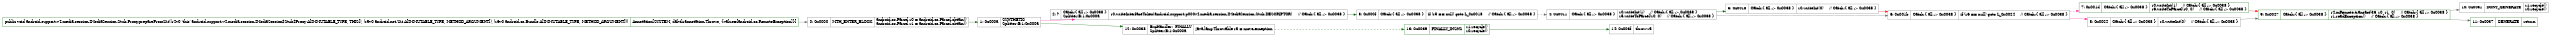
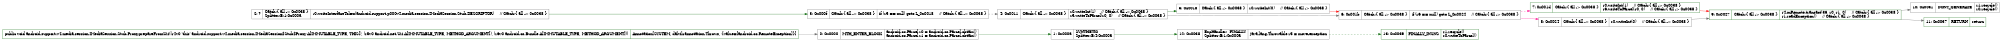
(1056, 20) -> none
(2508, 22) -> (1959, 22)
(1021, 24) -> (1094, 36)
(1632, 29) -> none
(1477, 31) -> (1460, 36)
